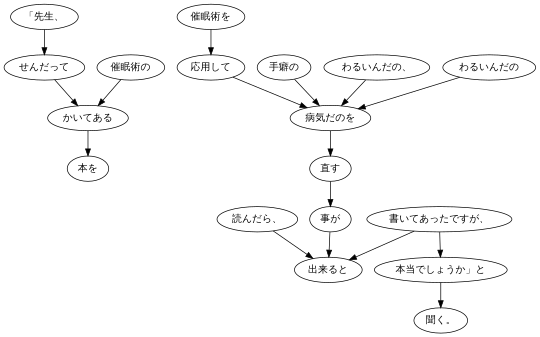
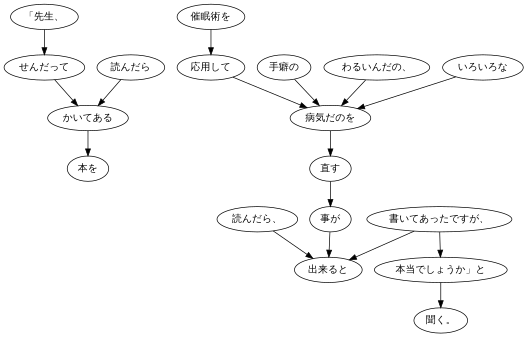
(131, 67) -> (131, 67)
(489, 67) -> (483, 67)
